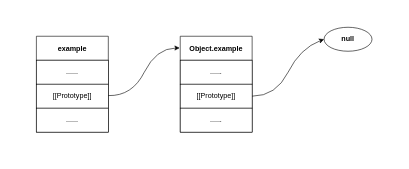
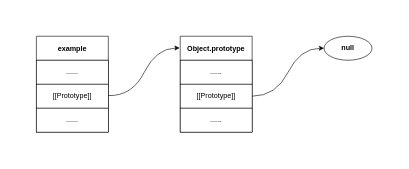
(348, 39) -> (348, 48)
(216, 49) -> (216, 49)
